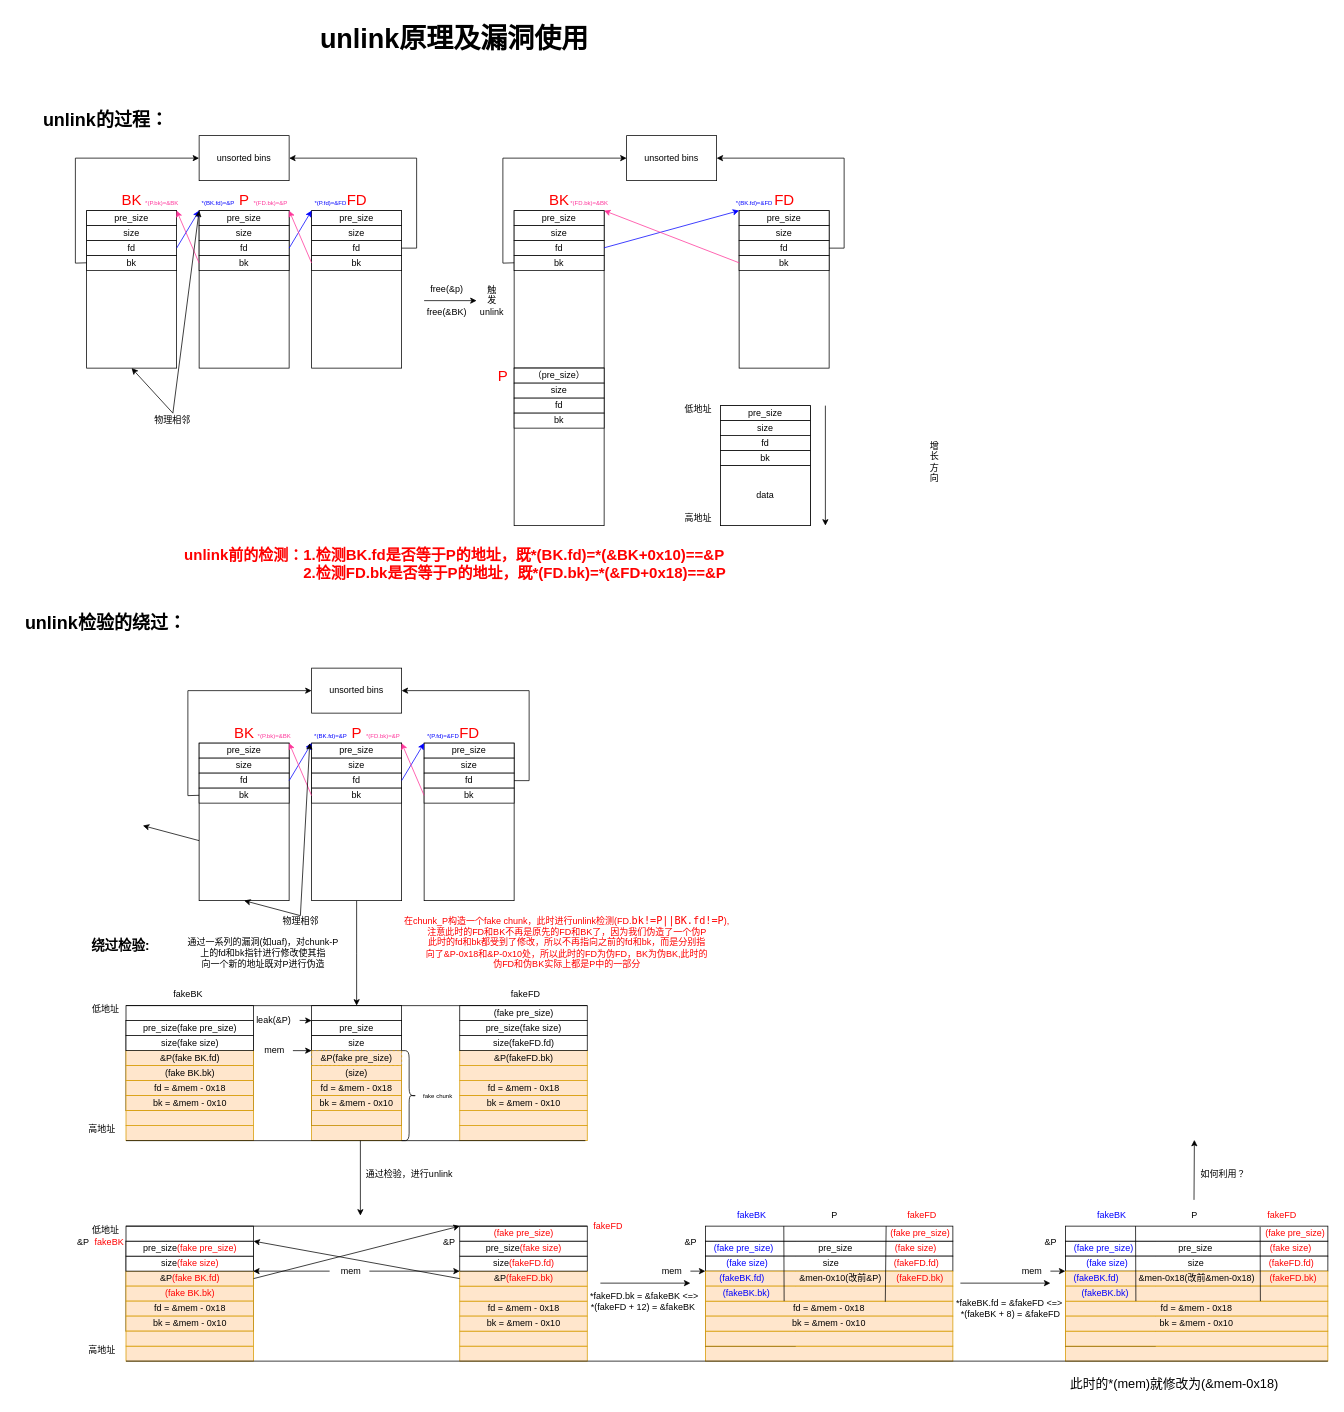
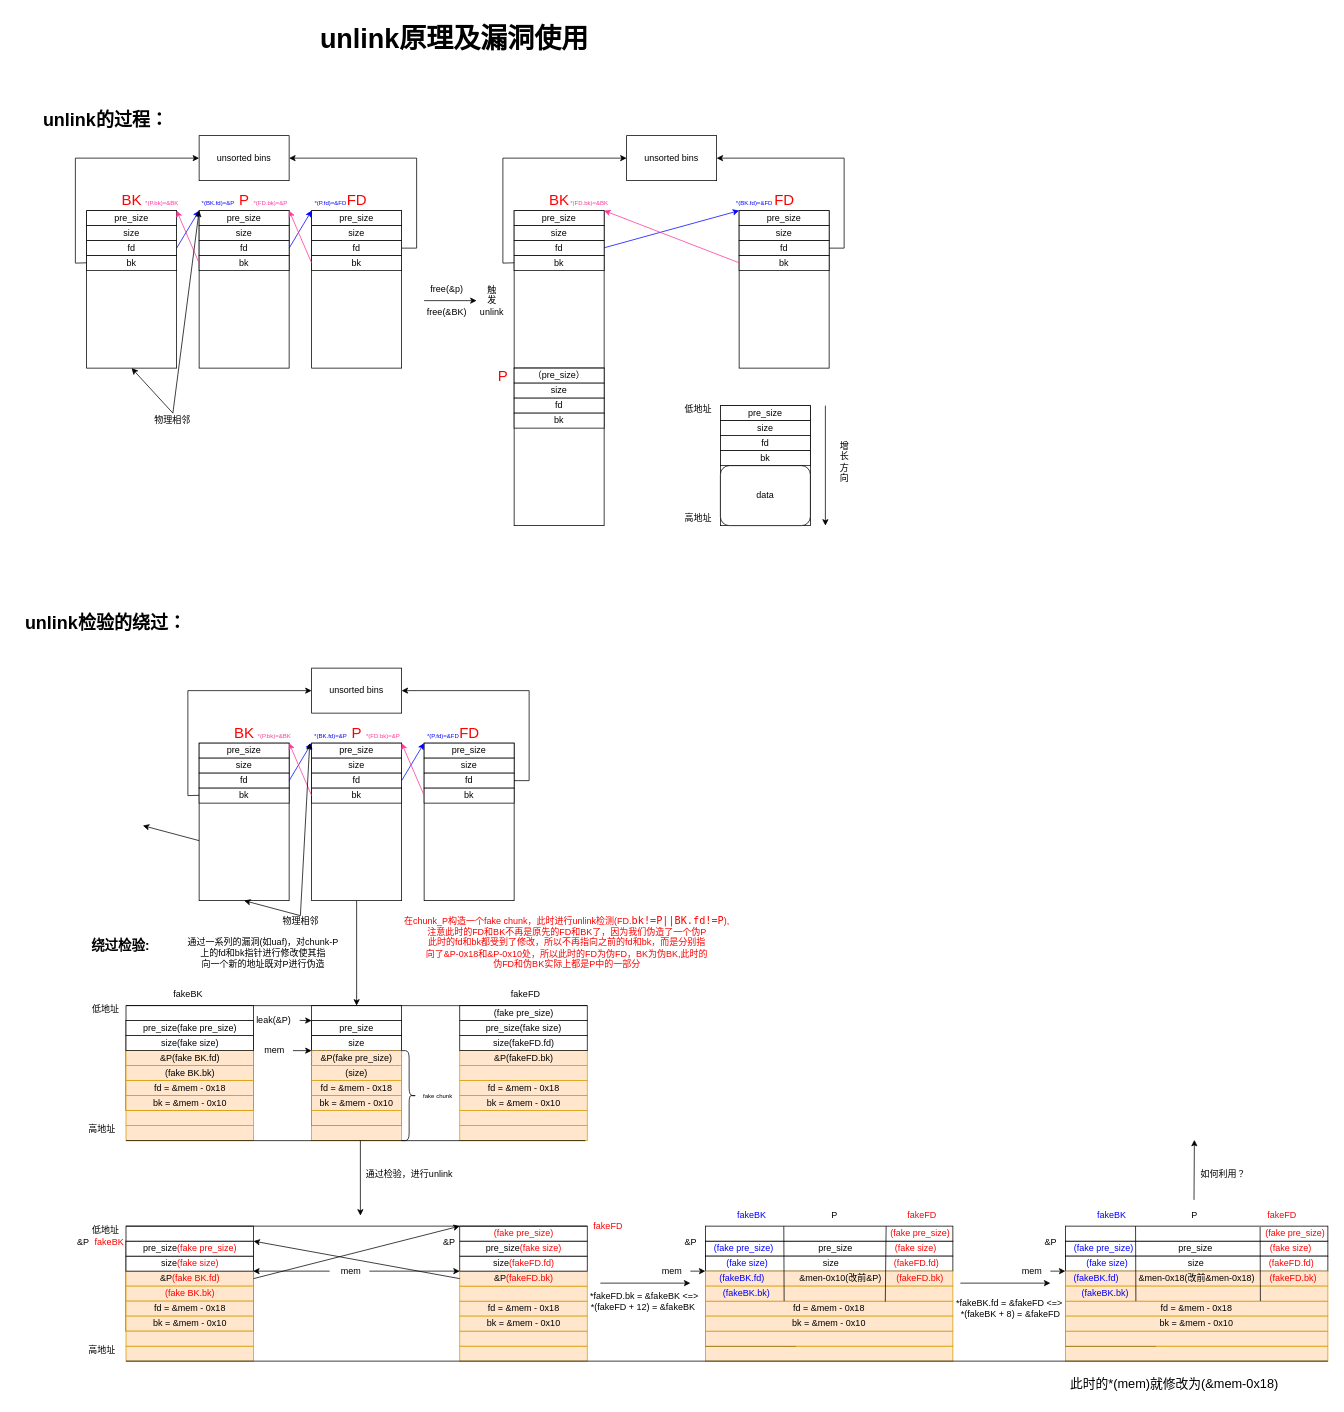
(934, 462) -> (844, 462)
(765, 495) -> (765, 495)
(454, 563) -> none
